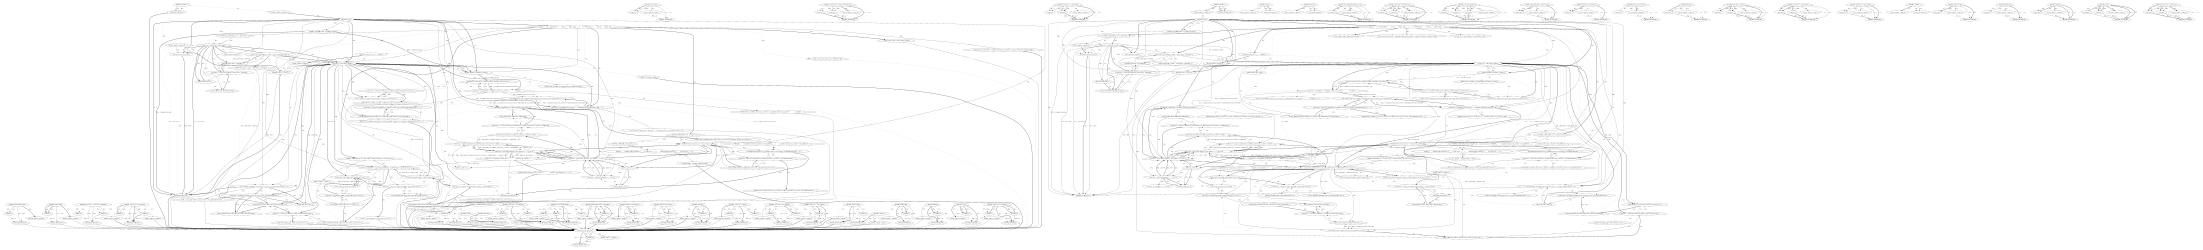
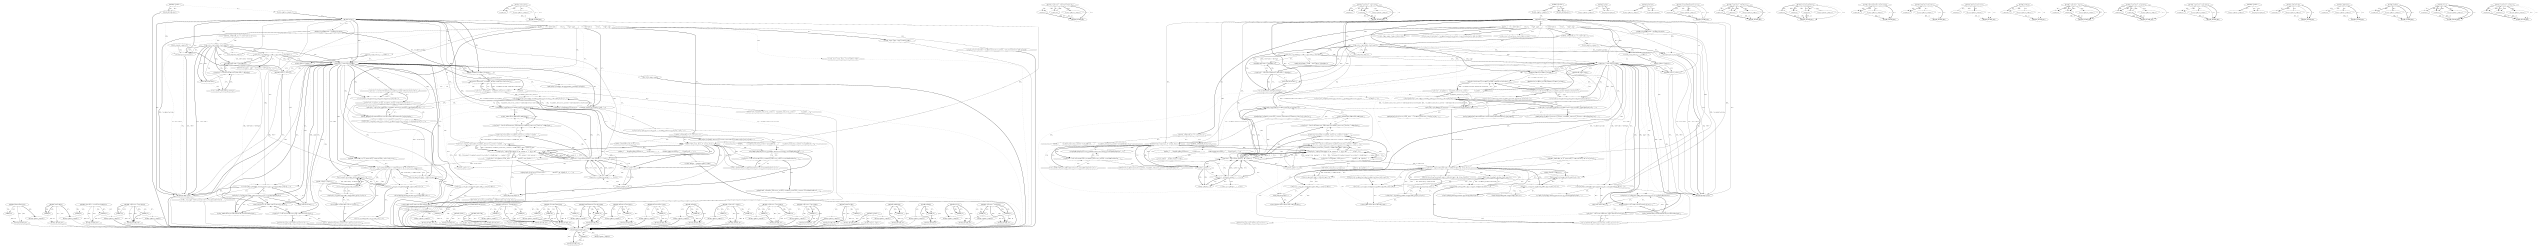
(1316, 209) -> none
